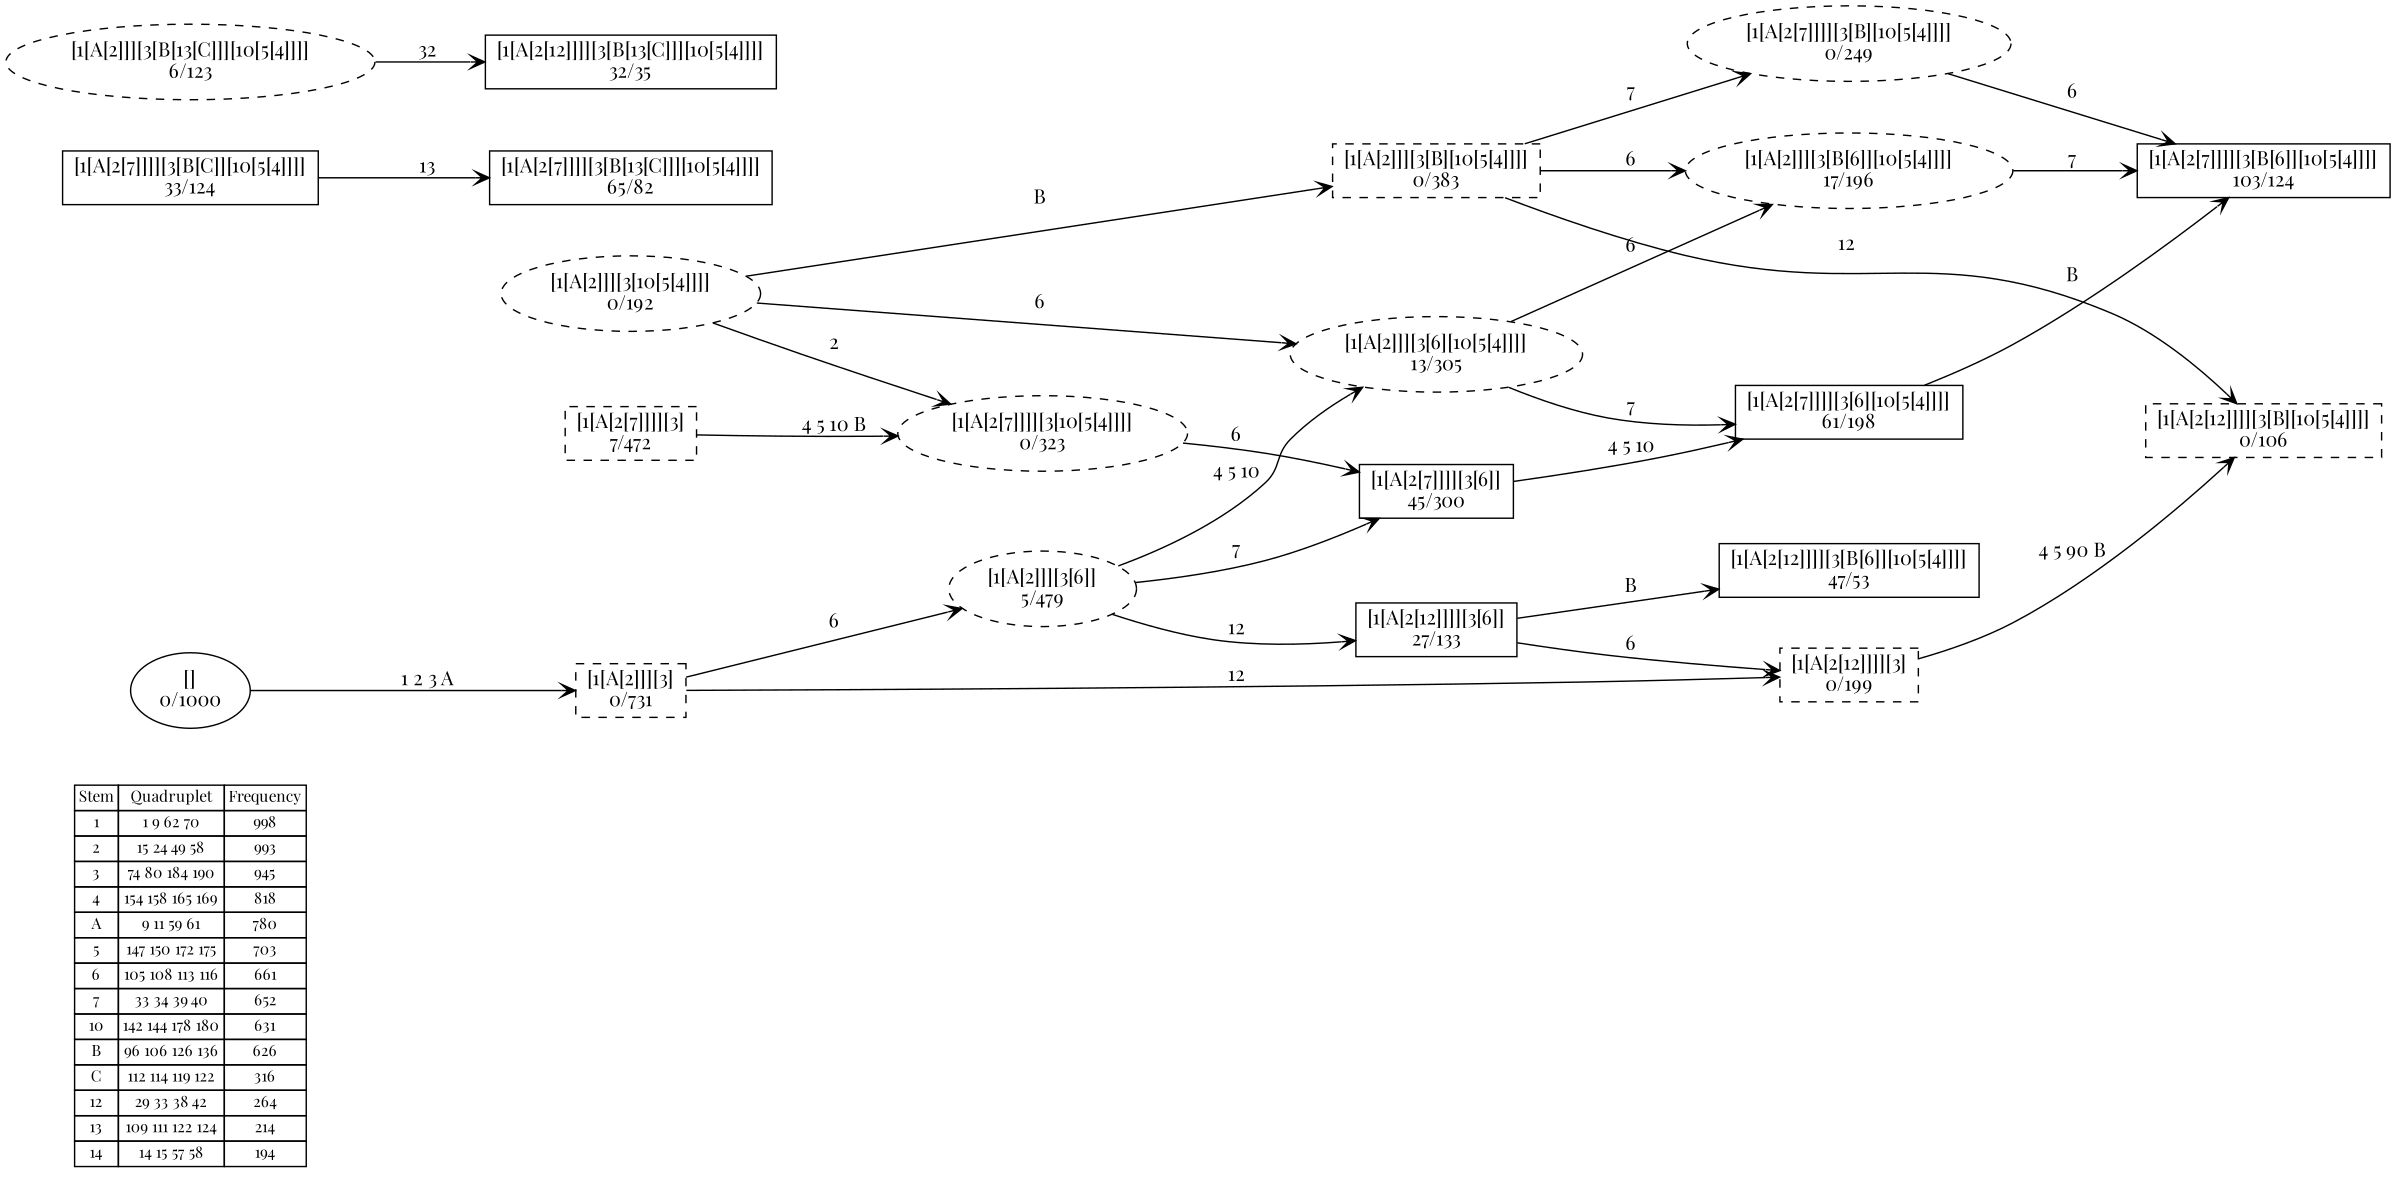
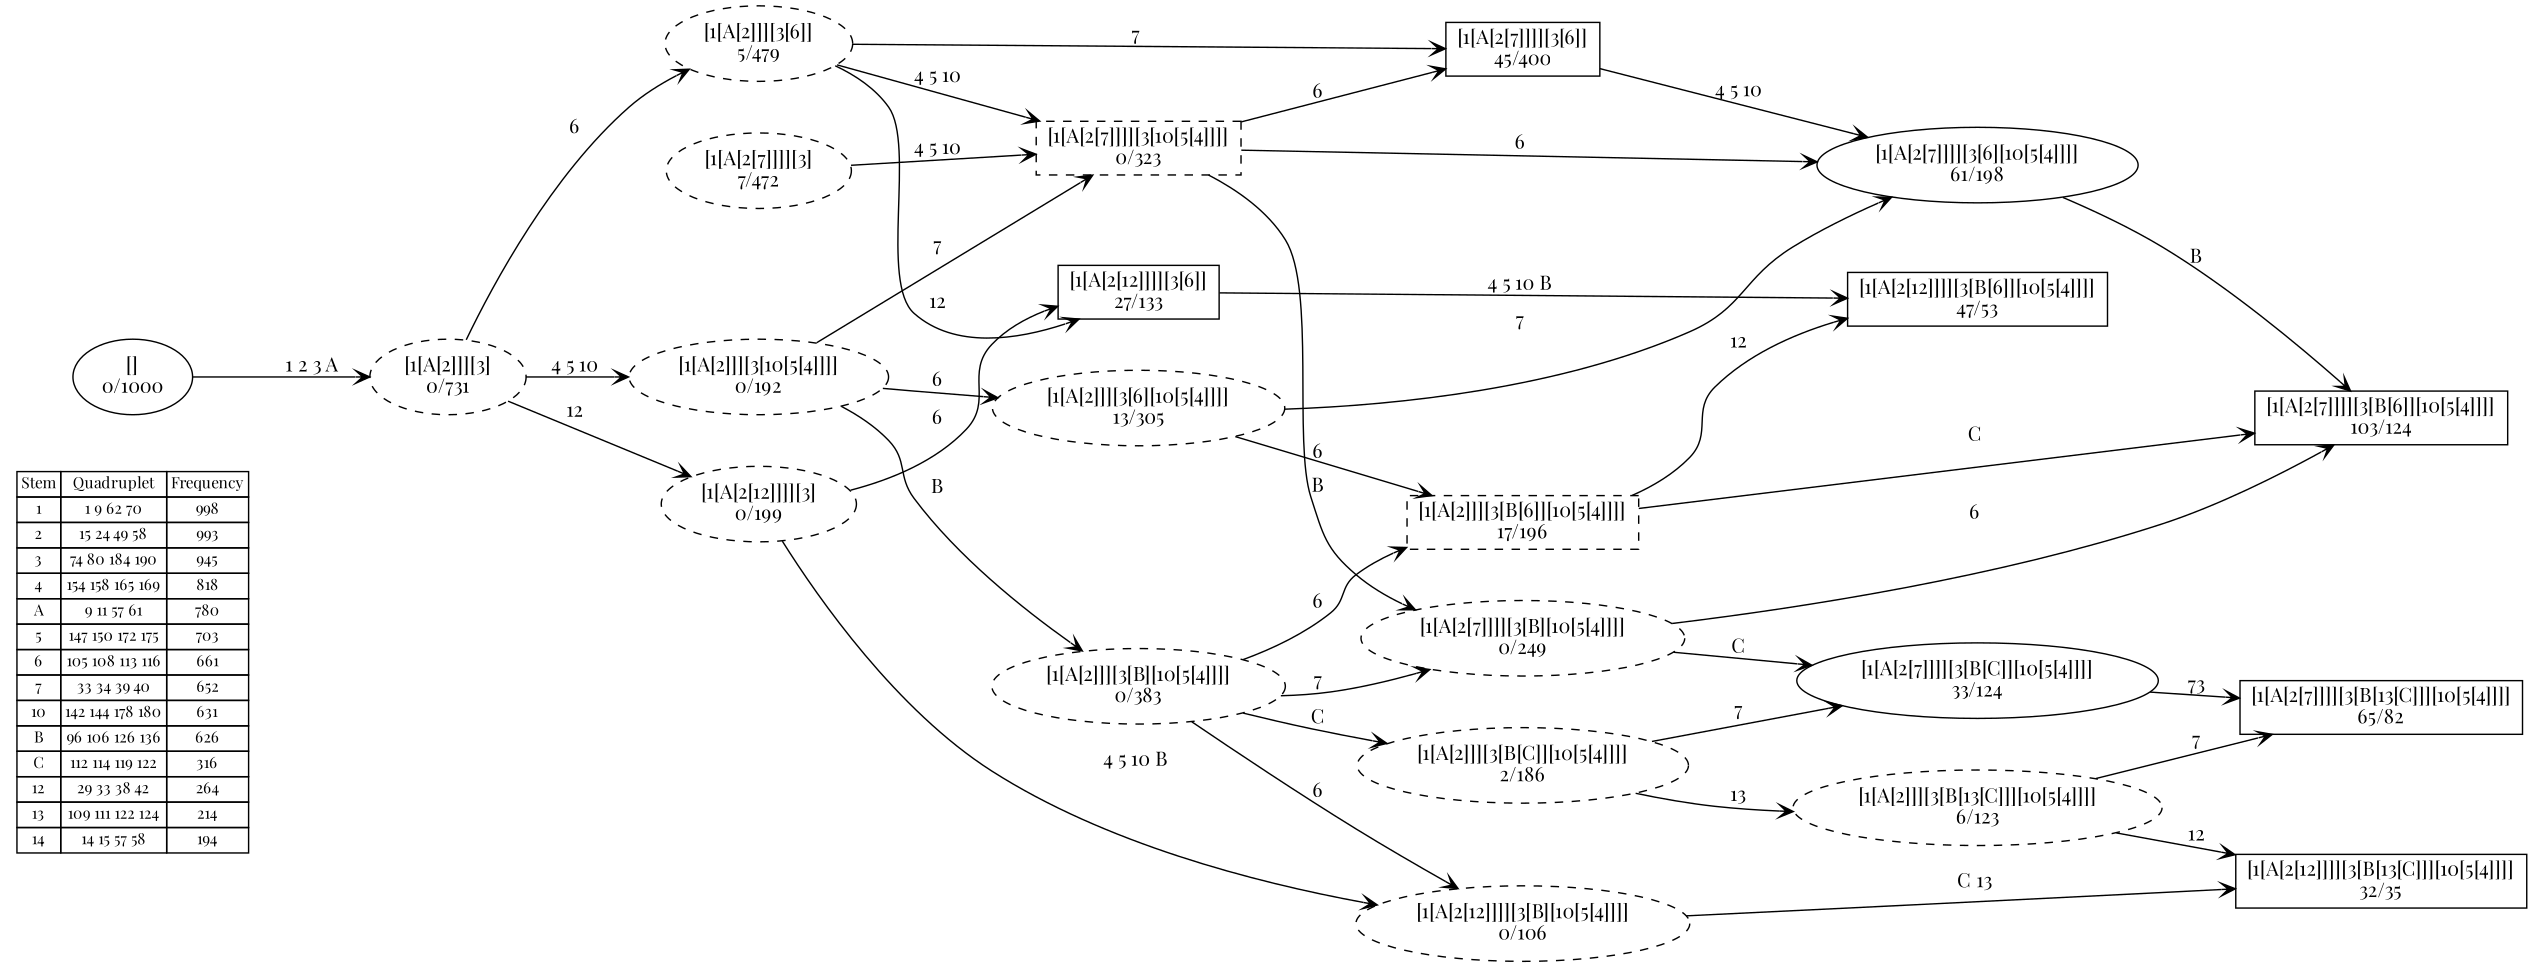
(430, 51) -> (2199, 835)
none -> (1522, 156)
(2075, 160) -> (1978, 436)
(430, 167) -> (2199, 686)
(1436, 171) -> (1139, 686)
(1849, 171) -> (1523, 522)
(190, 178) -> (1978, 681)
(1849, 245) -> (1321, 792)
(837, 344) -> (940, 246)
none -> (570, 377)
none -> (1303, 390)
none -> (1712, 391)
(1849, 412) -> (1978, 165)
(837, 426) -> (940, 149)
(2264, 431) -> (1523, 924)
(631, 433) -> (759, 171)
(1043, 433) -> (1139, 148)
(1436, 491) -> (1523, 49)
(1249, 497) -> (931, 91)
(2075, 551) -> (1139, 760)
(1634, 587) -> (1523, 284)
none -> (1735, 658)
(1641, 659) -> (973, 421)
(1849, 675) -> (759, 504)
(631, 691) -> (448, 377)
none -> (2177, 758)
none -> (1523, 765)
none -> (1954, 903)
(171, 924) -> (114, 611)
